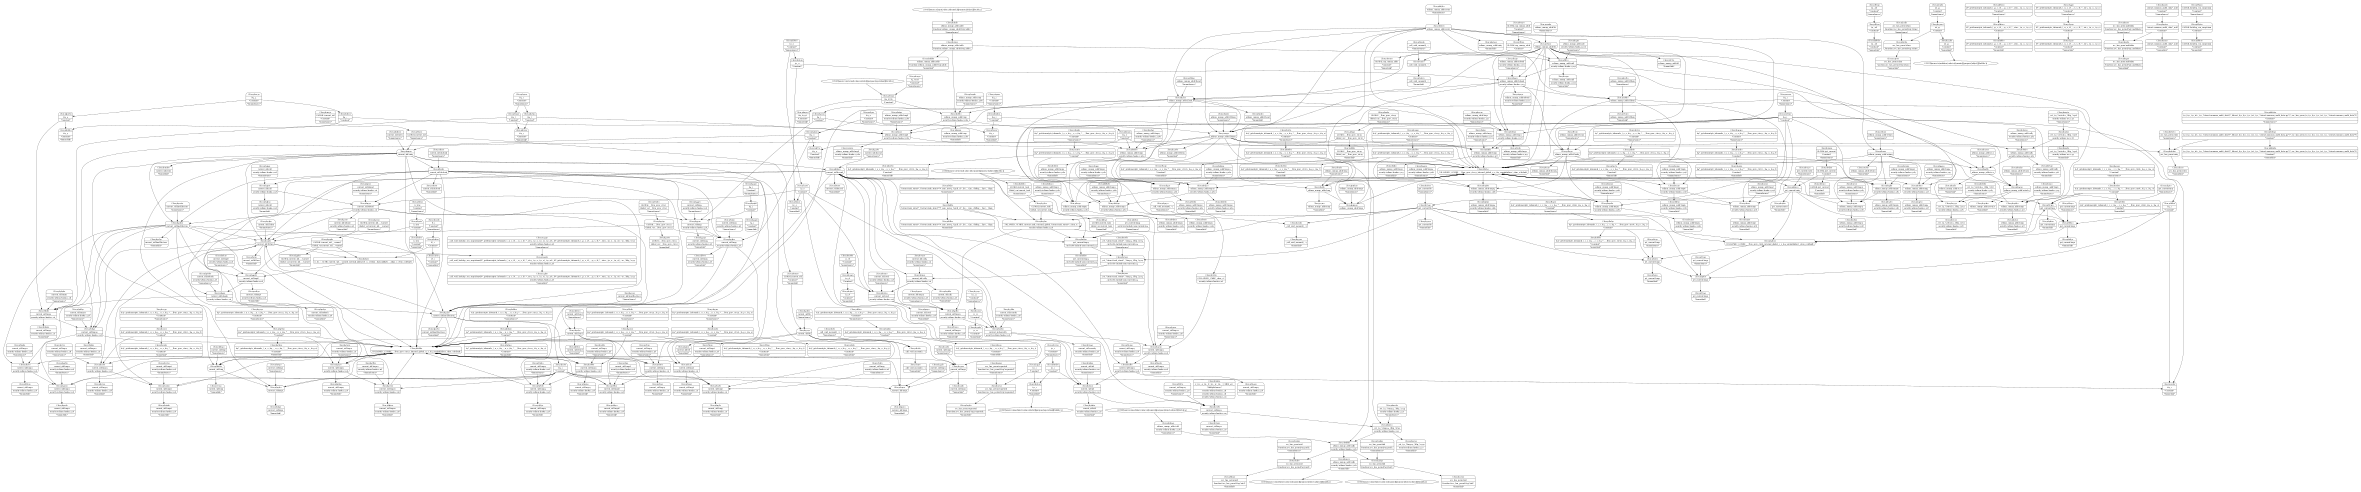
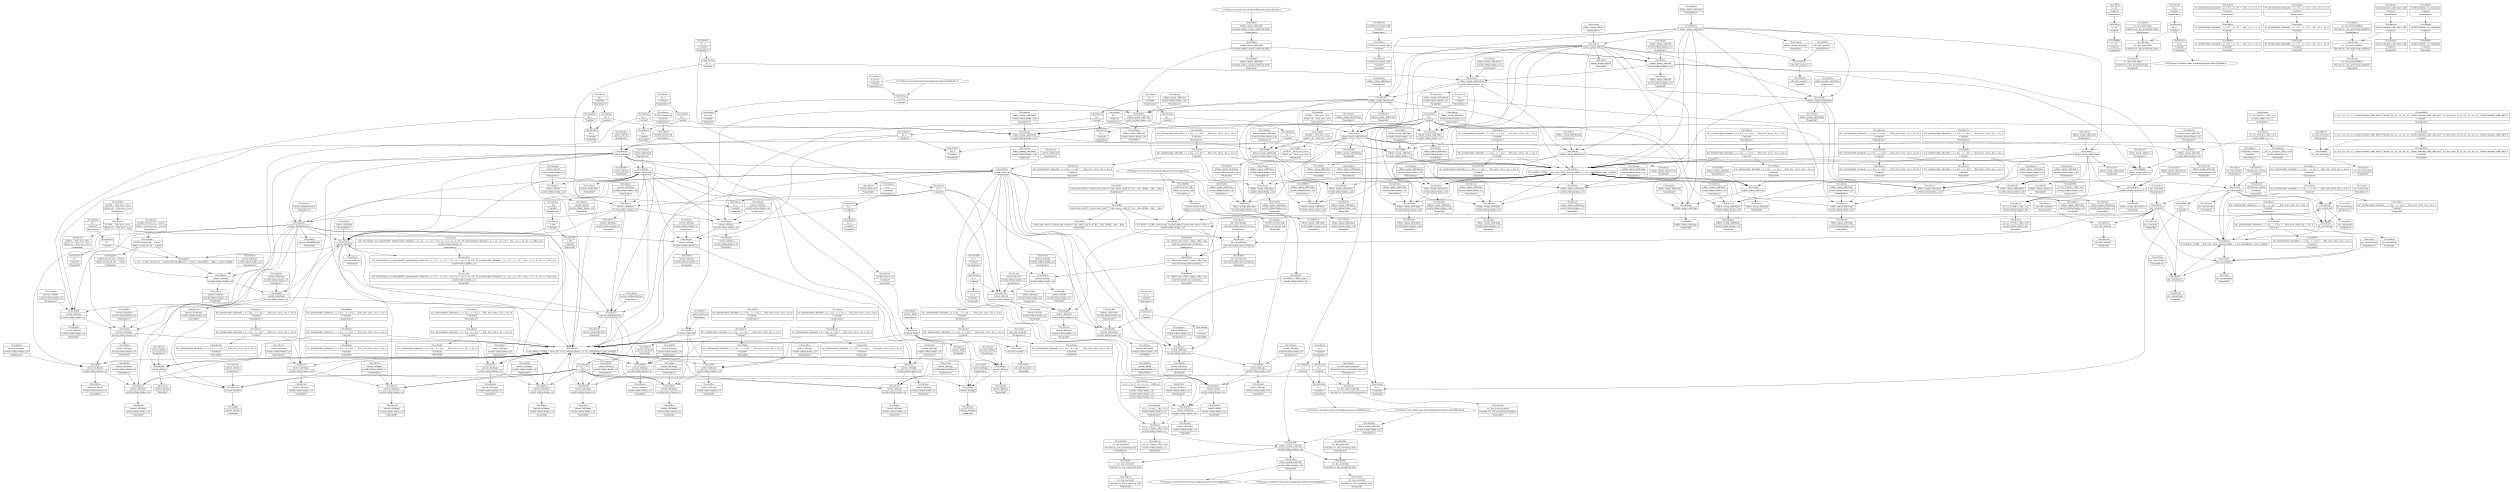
(1880, 135) -> (2084, 135)
none -> (1686, 225)
